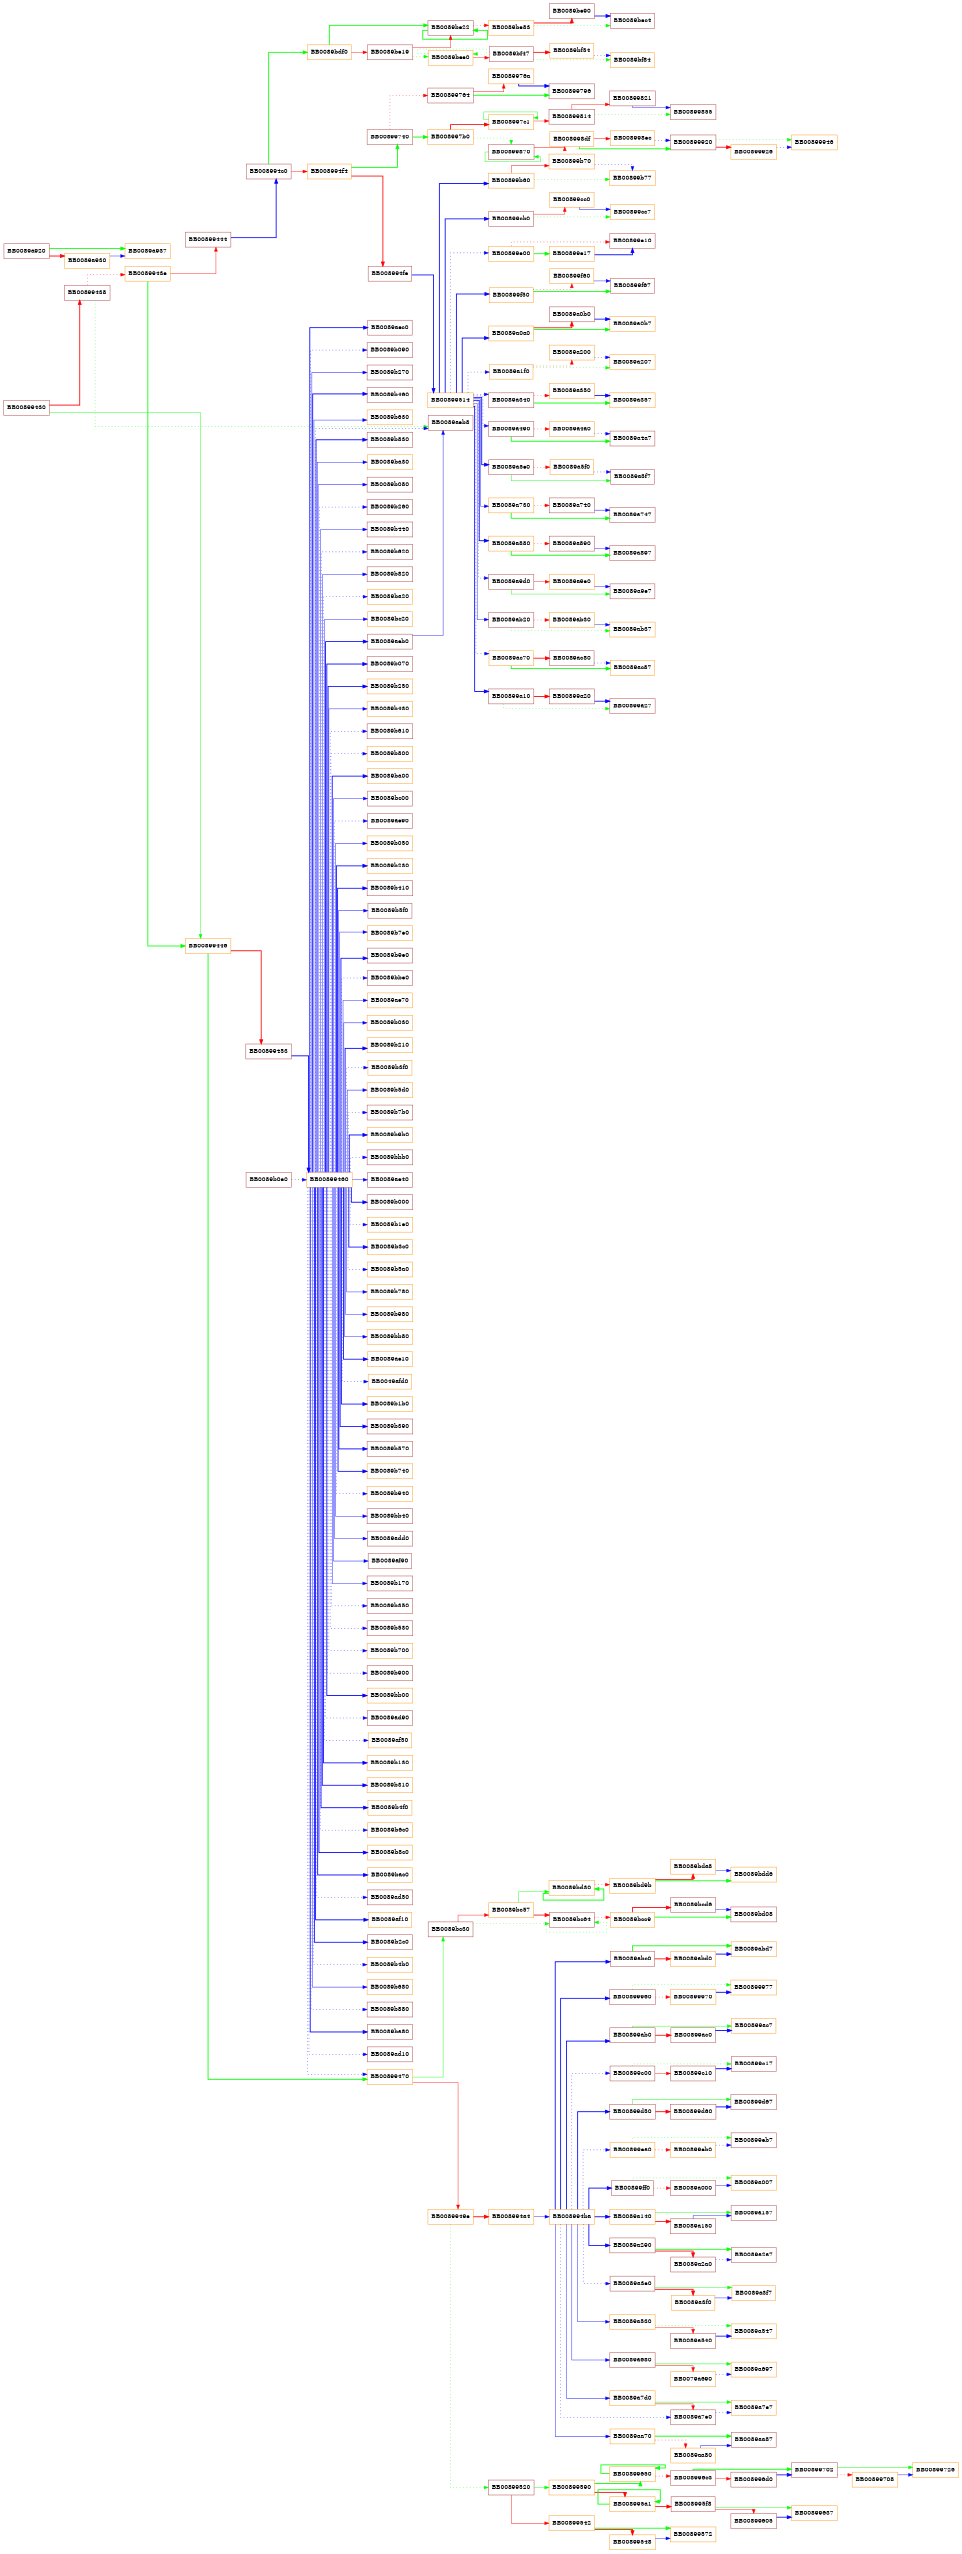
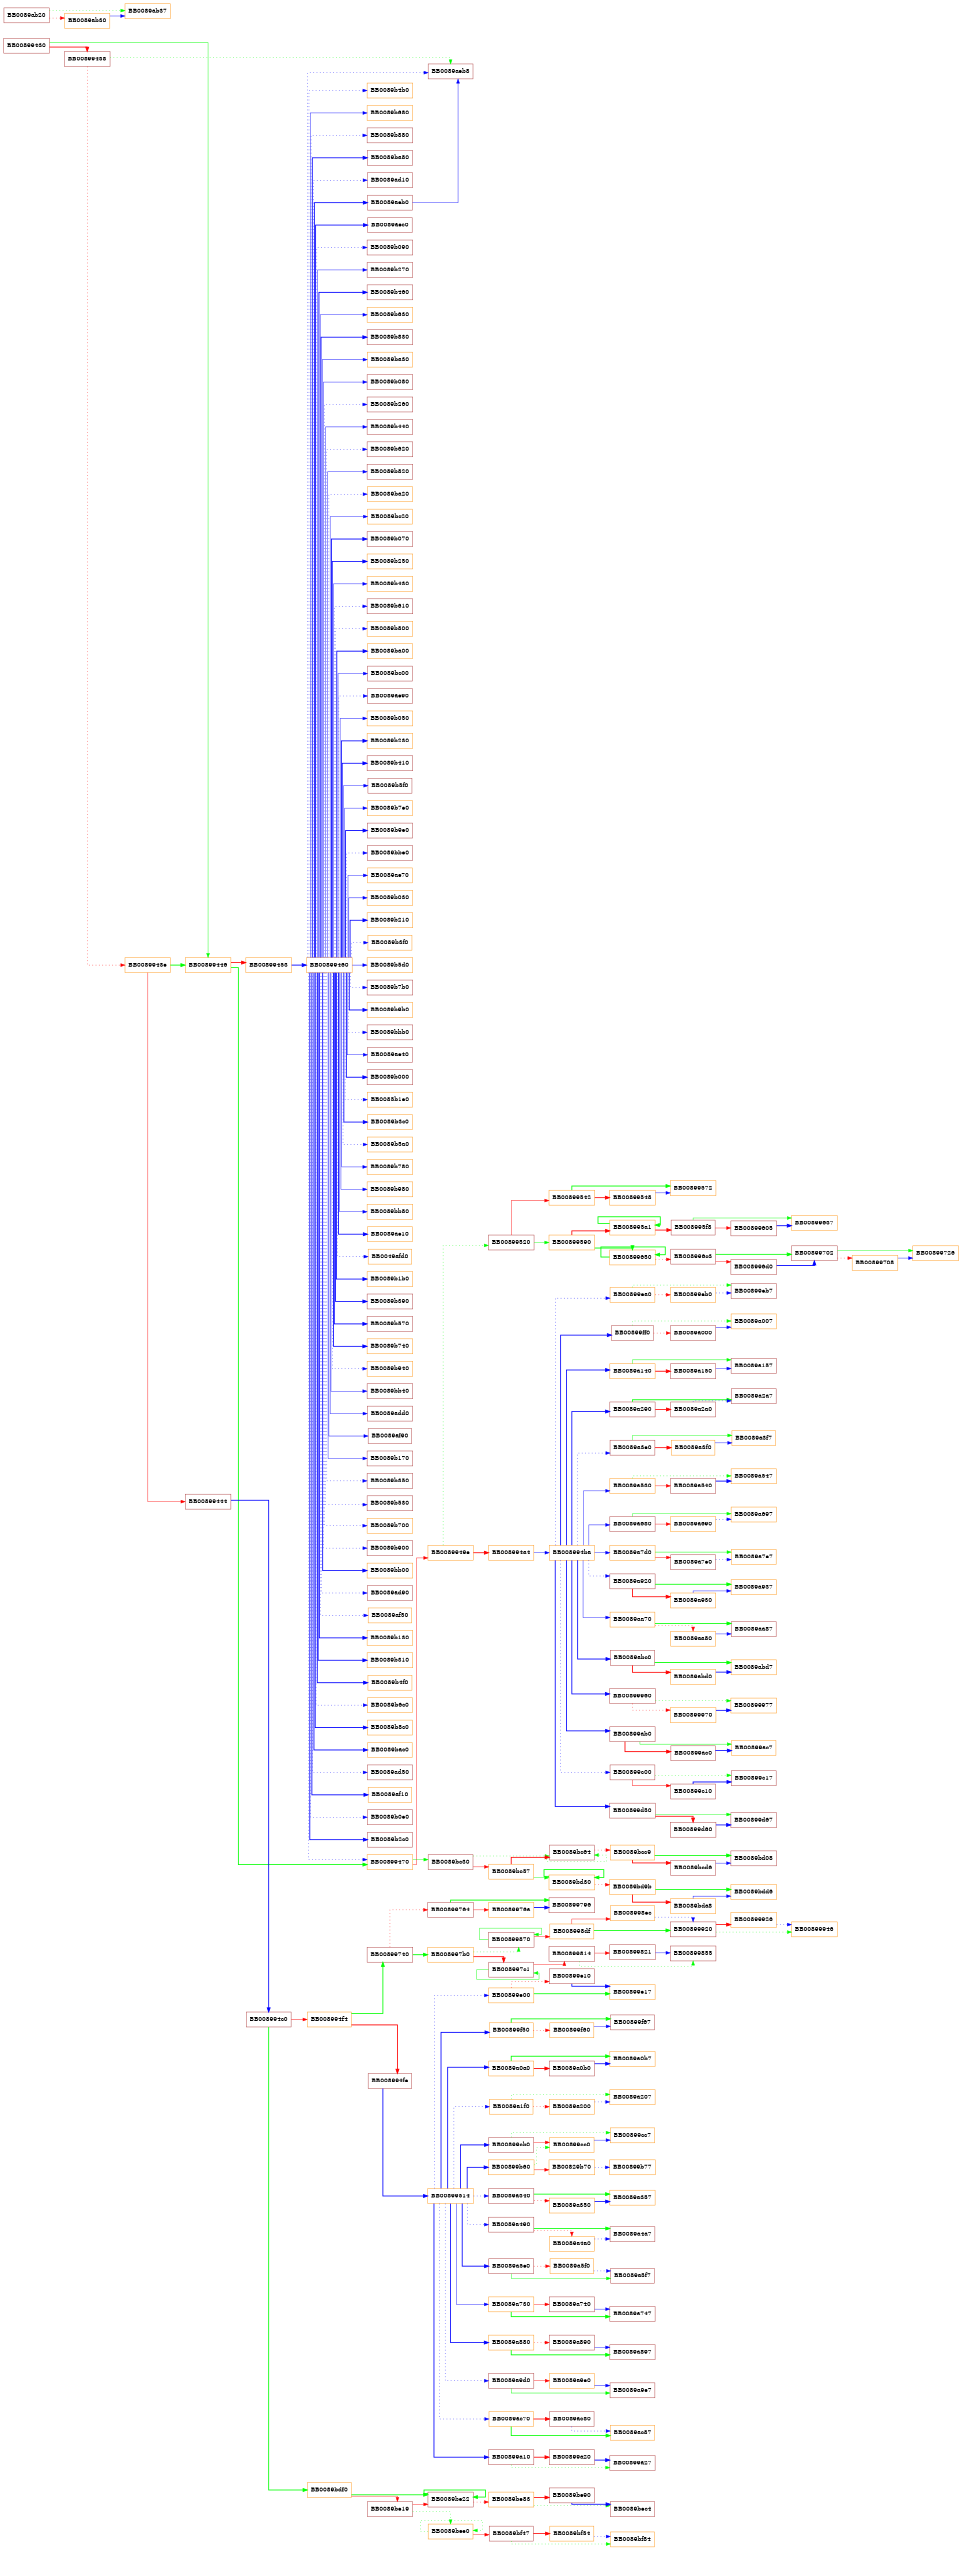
(511, 122) -> (511, 1970)
(572, 162) -> (572, 2167)
(570, 179) -> (537, 2153)
(615, 255) -> (587, 1986)
(539, 505) -> (539, 2304)
(477, 513) -> none
(269, 1051) -> (269, 965)
(297, 1180) -> (311, 1421)
(390, 1225) -> (390, 1100)
(561, 2374) -> (589, 1576)
(693, 2379) -> (693, 1524)
